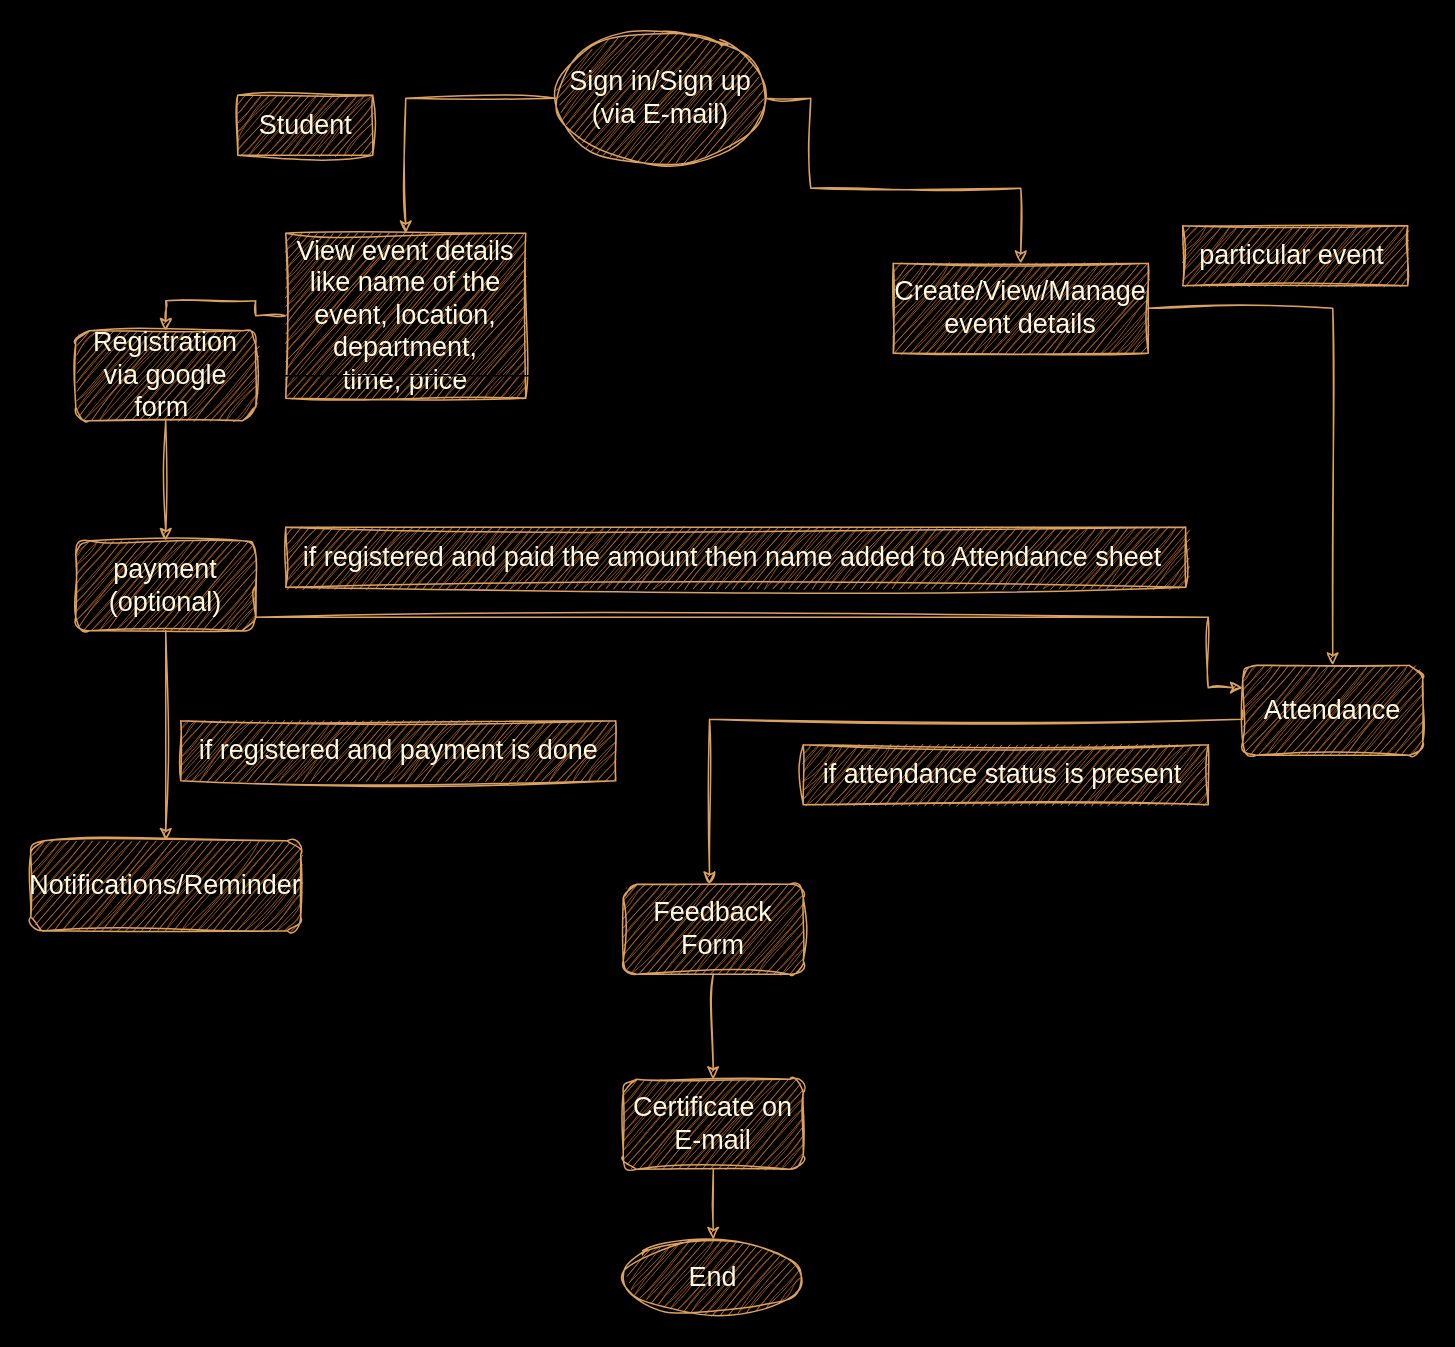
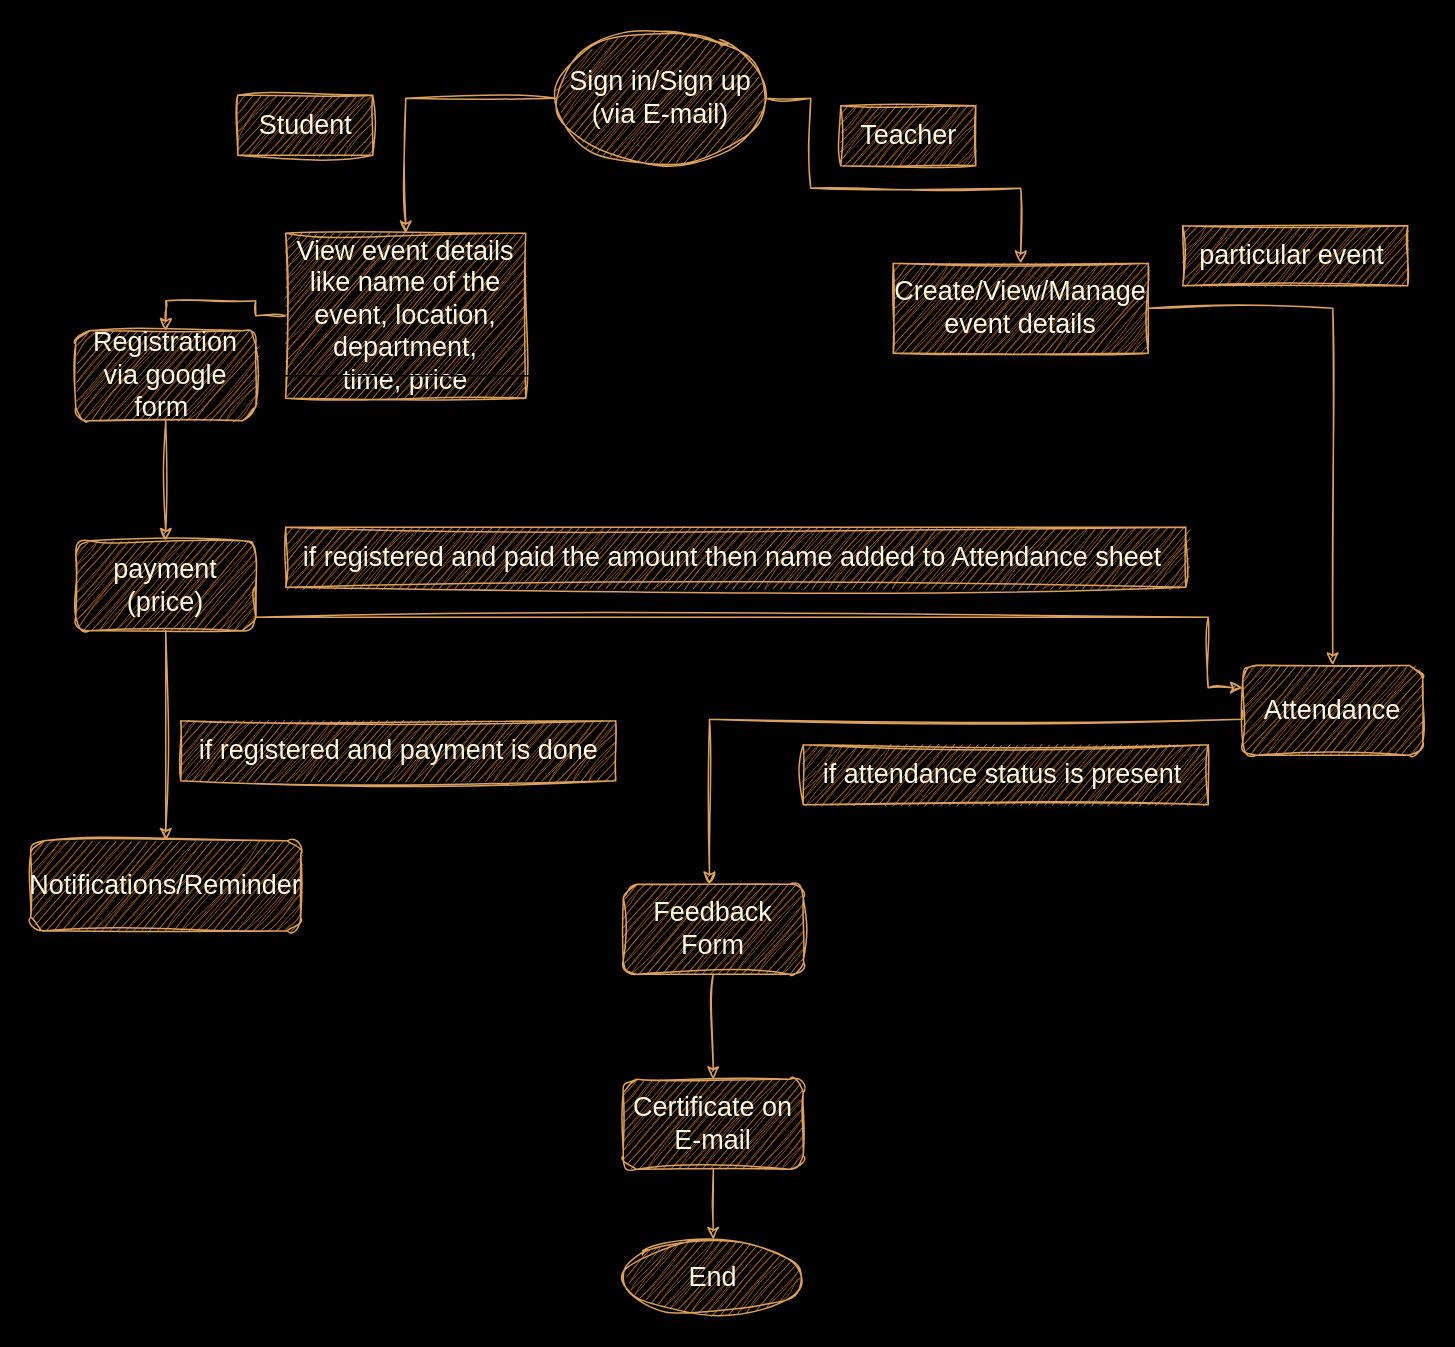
none -> (908, 136)
(166, 586) -> (166, 586)
